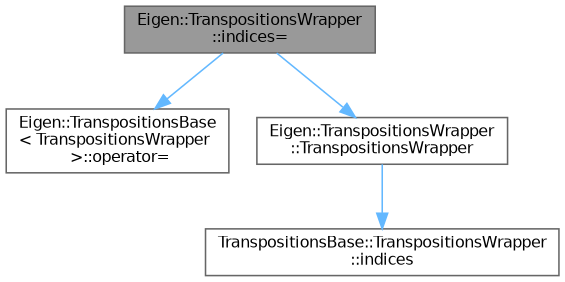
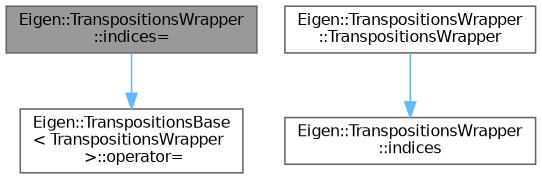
(310, 80) -> none
(382, 252) -> (410, 141)
